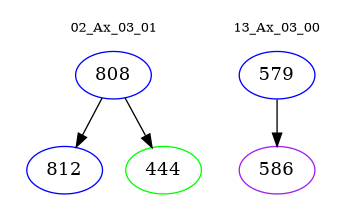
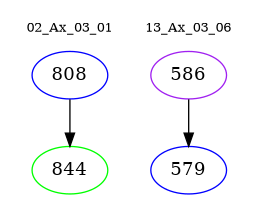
(277, 28) -> (189, 28)
(277, 116) -> (189, 116)
(65, 170) -> none
(164, 170) -> (70, 170)
